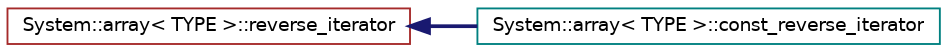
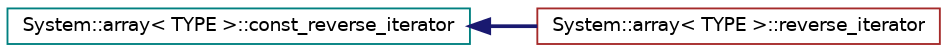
(453, 26) -> (513, 26)
